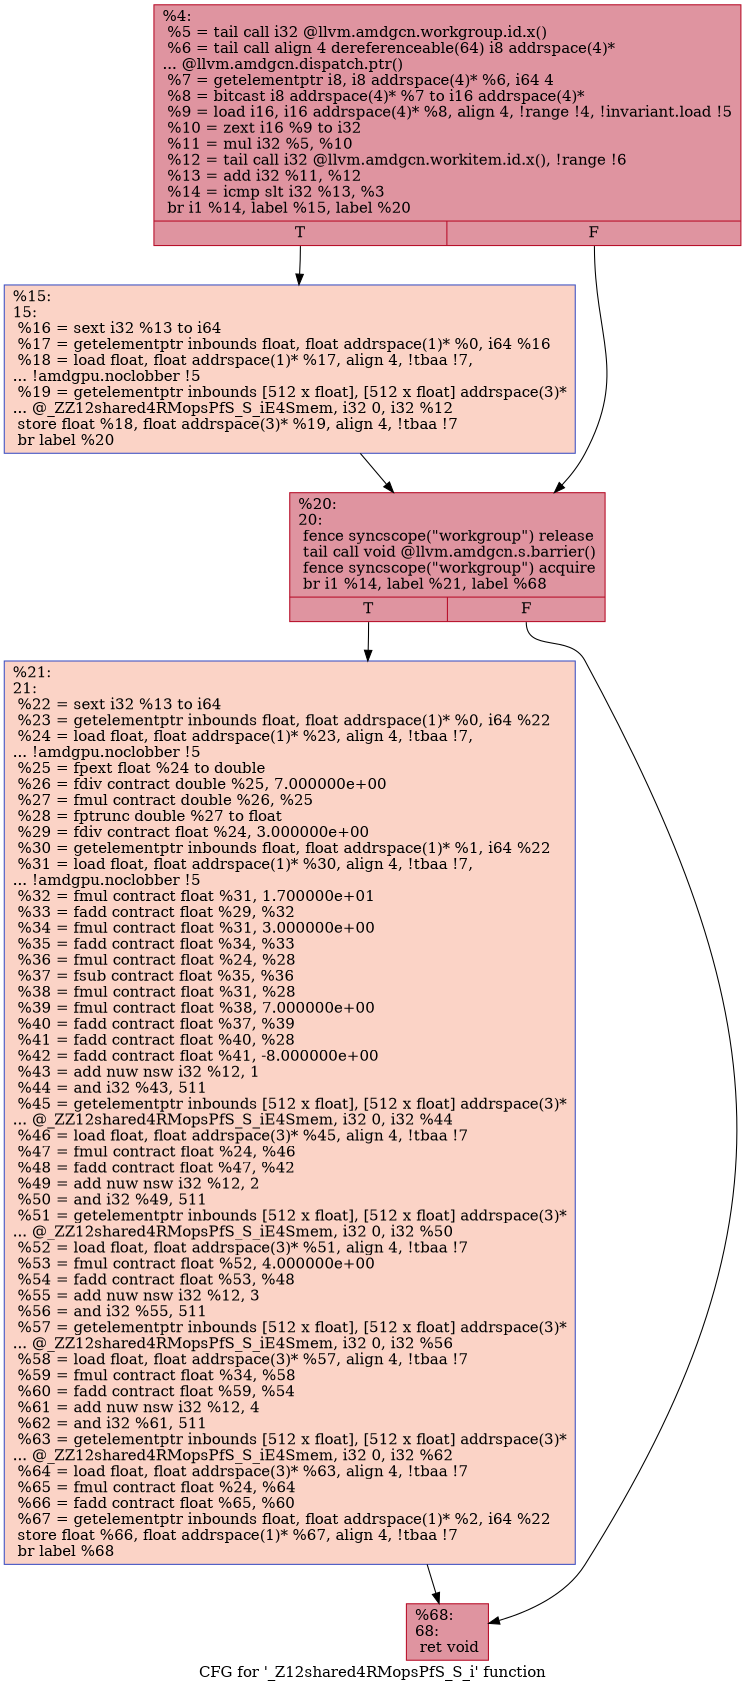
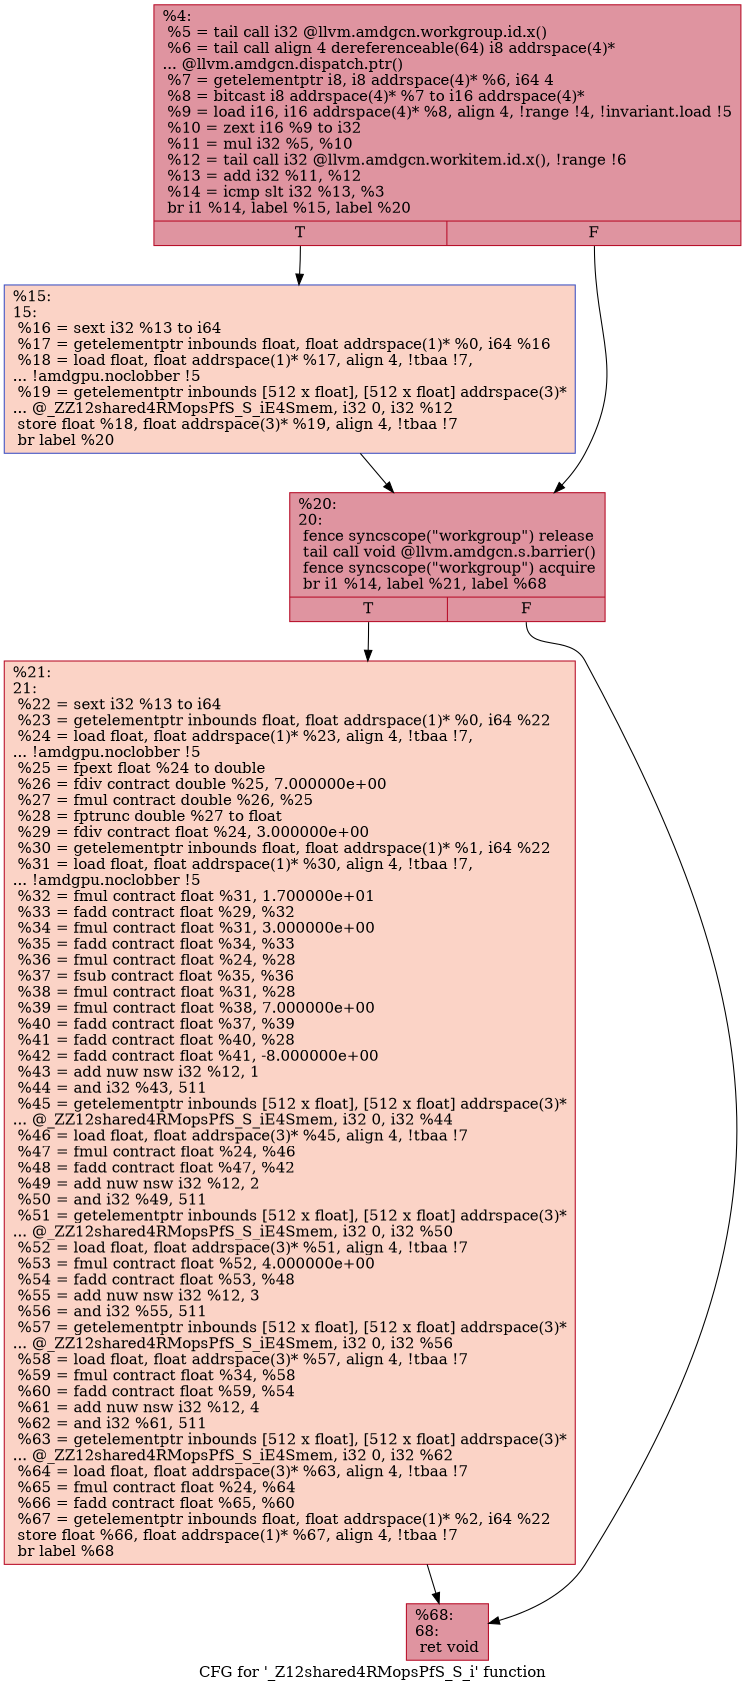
(290, 1113) -> (290, 1113)
